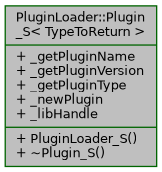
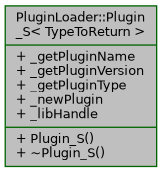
(77, 139) -> (55, 139)
